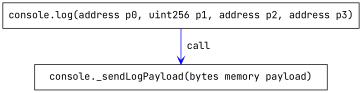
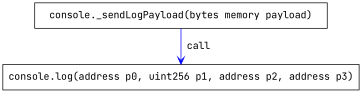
(181, 43) -> (181, 43)
